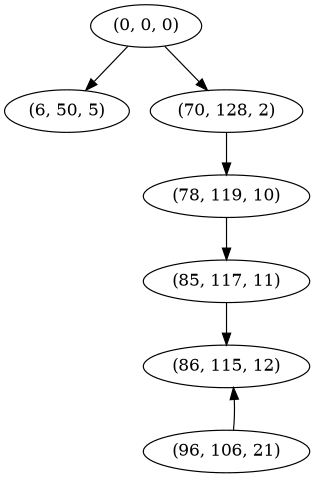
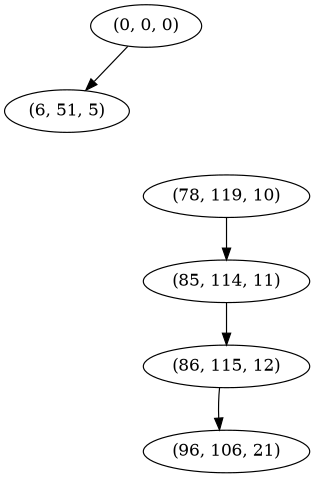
(67, 111) -> (67, 111)
(227, 111) -> none
(227, 281) -> (227, 281)
(234, 415) -> (219, 403)
